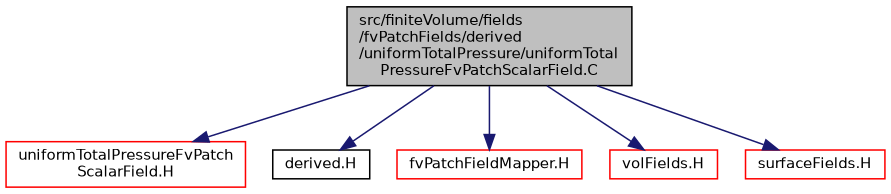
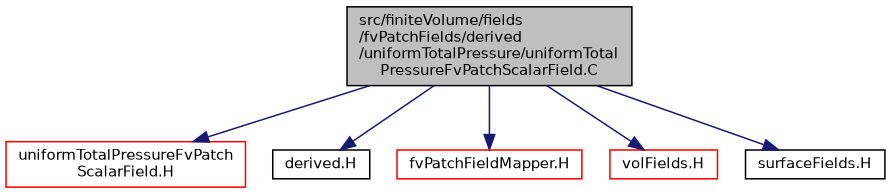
(815, 164) -> (815, 164)
